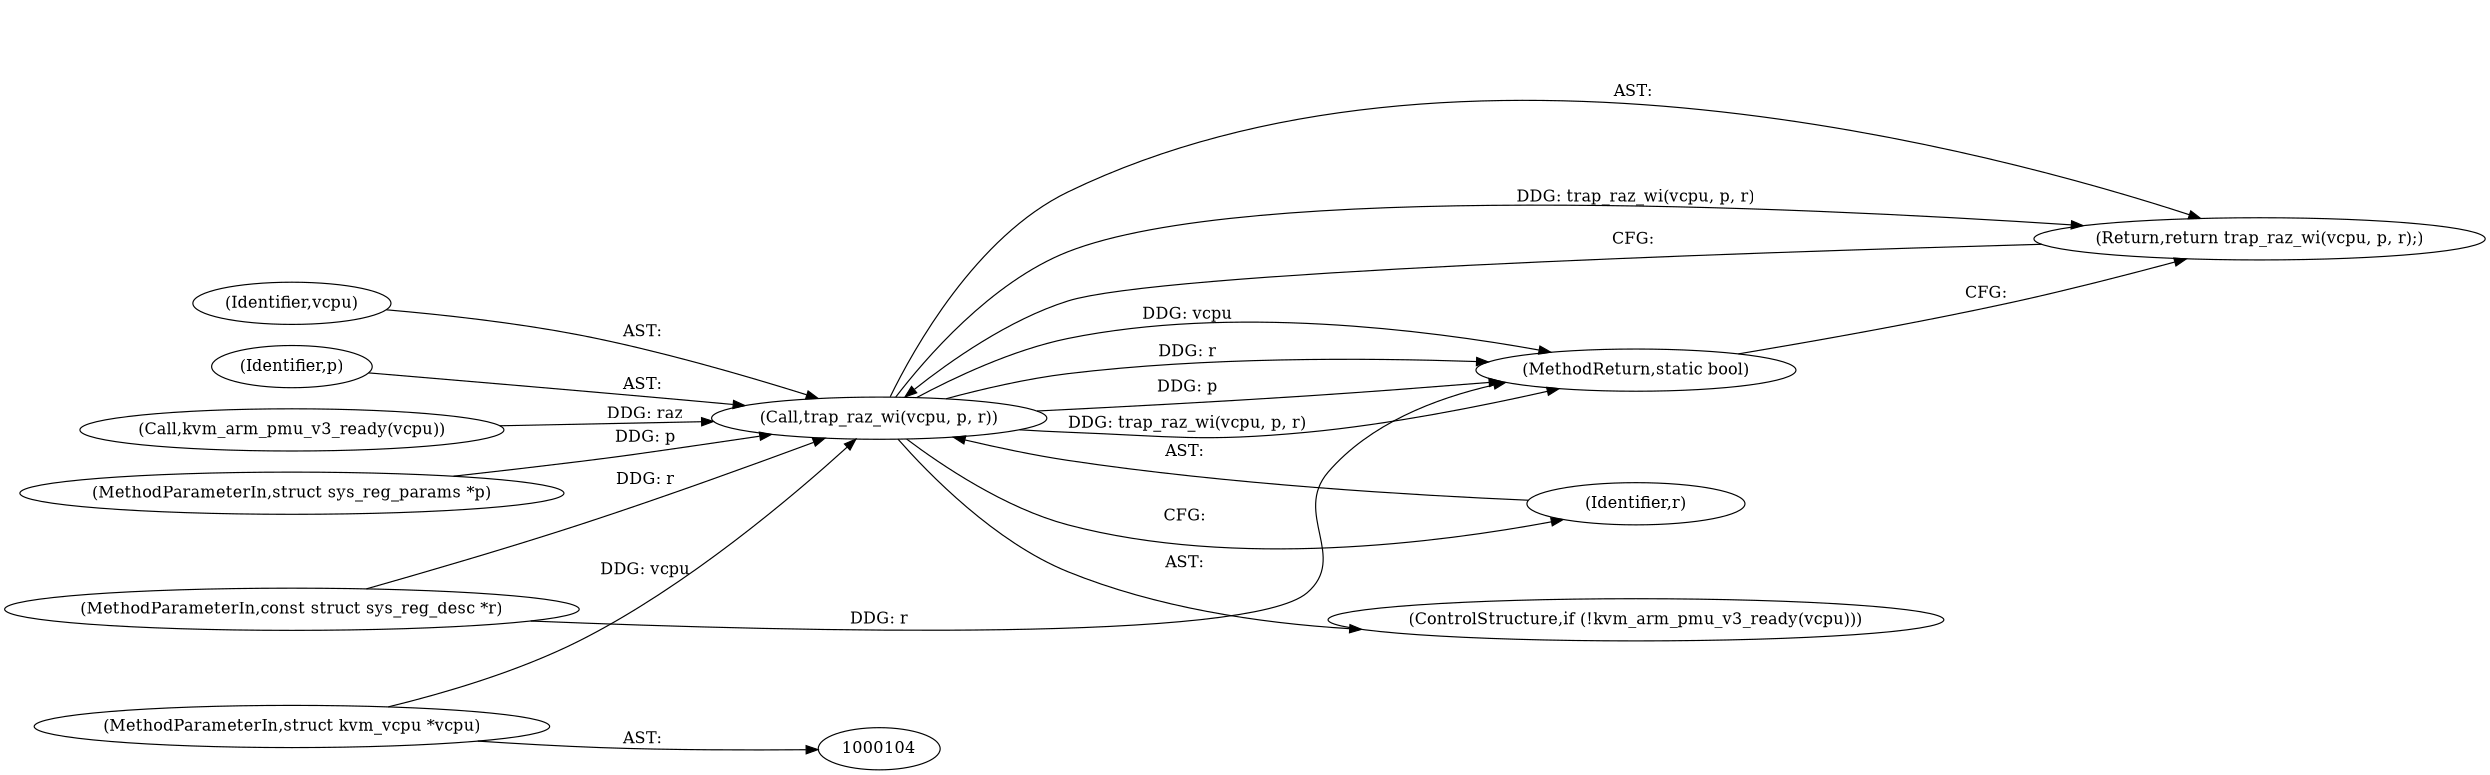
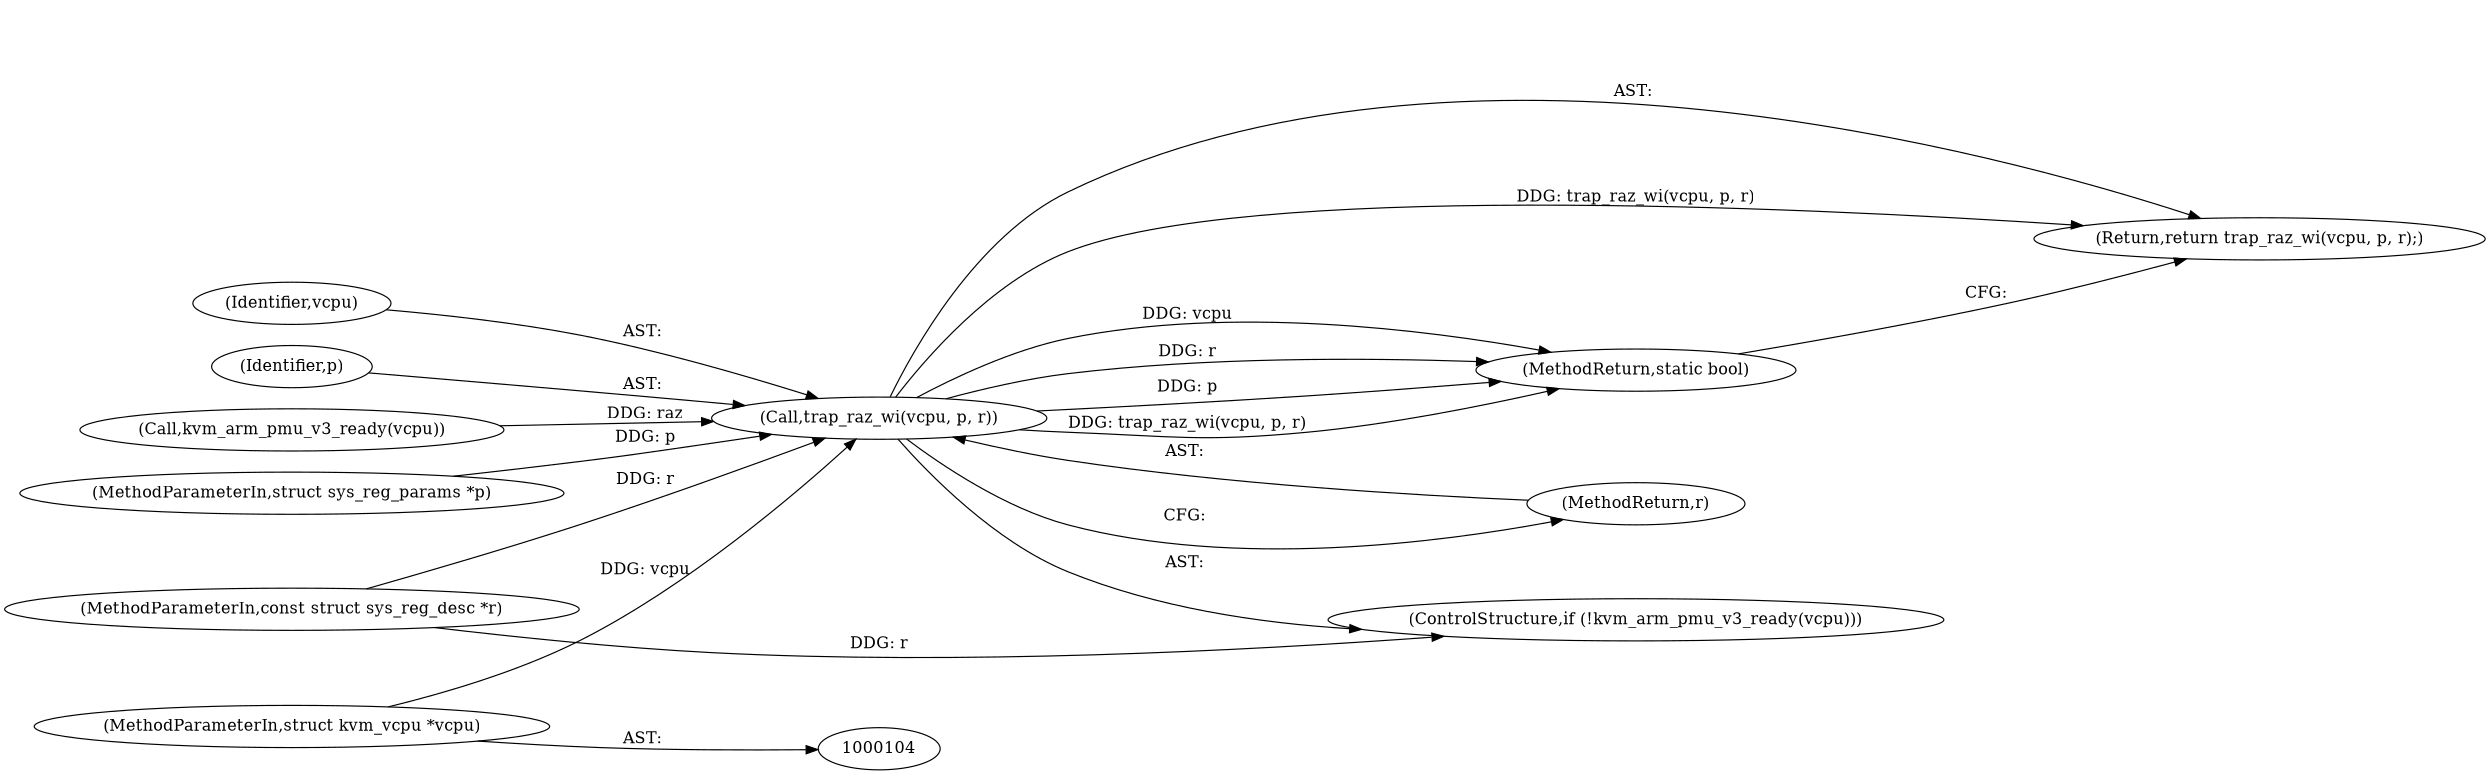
(1465, 266) -> none
(1636, 504) -> (1636, 504)
(1081, 627) -> (933, 657)
